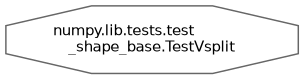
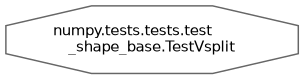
(152, 40) -> (152, 40)
